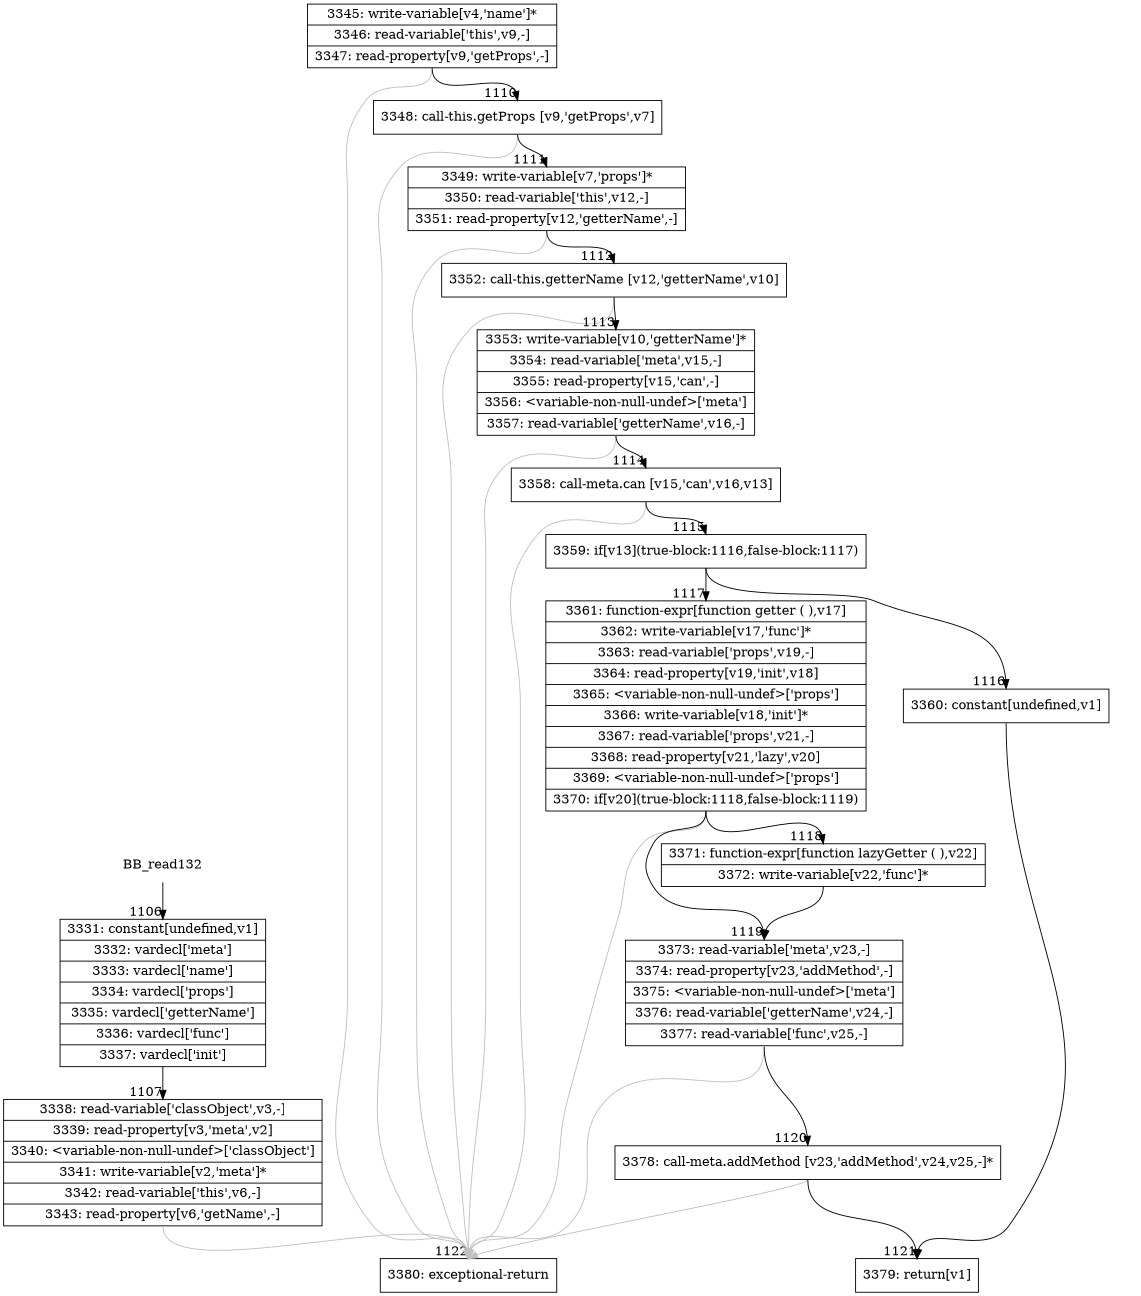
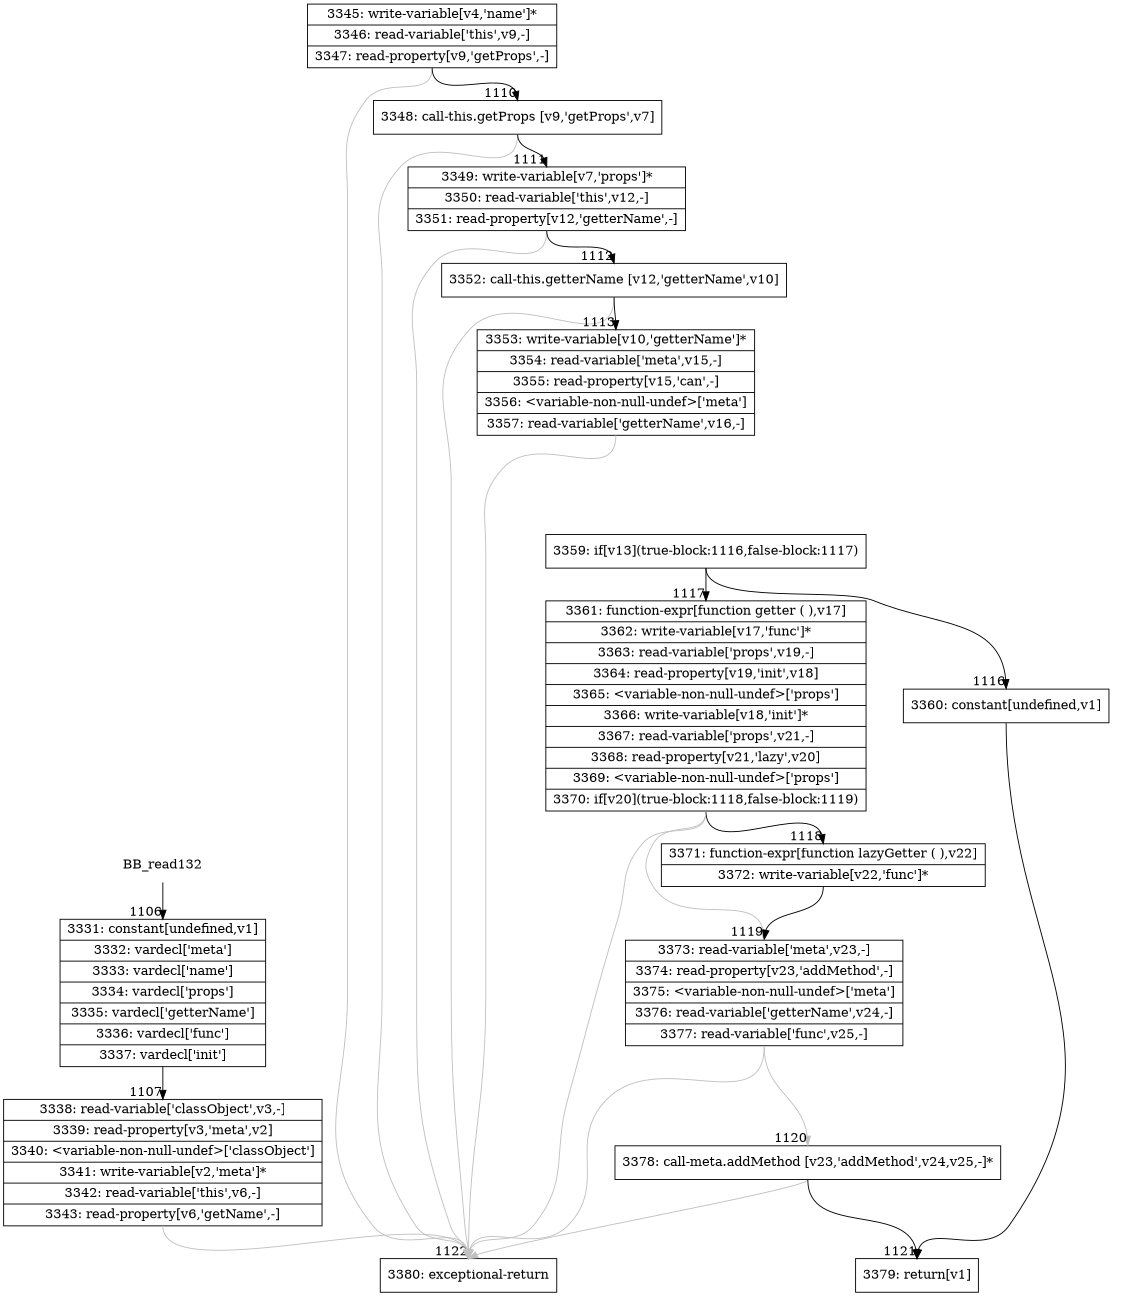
(646, 485) -> none
(658, 891) -> (658, 891)
(783, 1092) -> (783, 1092)
